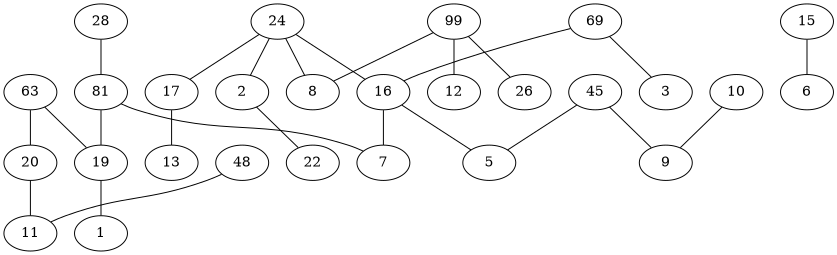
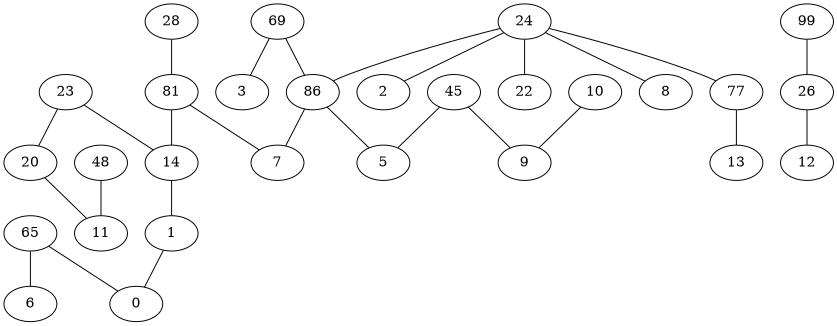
(807, 22) -> (30, 233)
(454, 55) -> (807, 128)
(383, 57) -> none
(30, 92) -> (66, 92)
(172, 92) -> (736, 92)
(383, 92) -> (313, 92)
(273, 123) -> (525, 57)
(101, 163) -> (172, 163)
none -> (136, 304)
